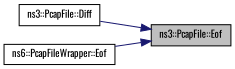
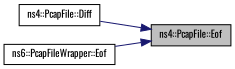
(59, 15) -> (59, 15)
(191, 35) -> (191, 35)
